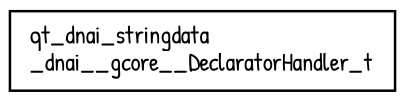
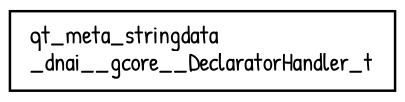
(203, 51) -> (203, 51)
